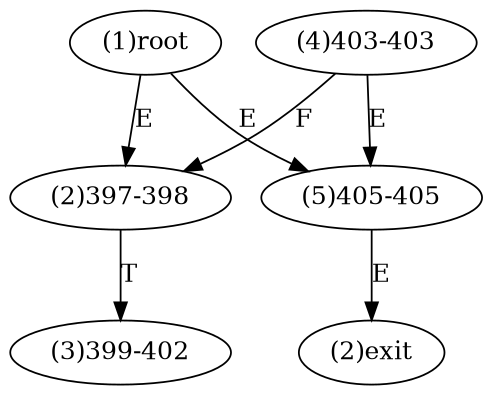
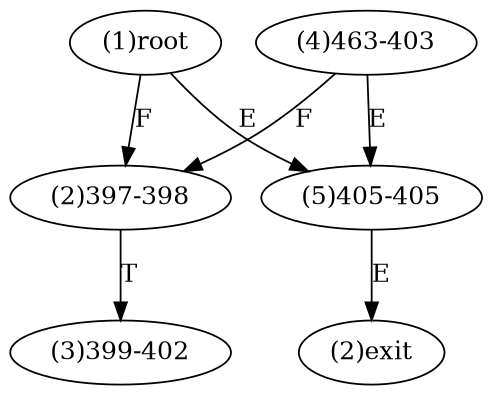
(366, 43) -> (366, 43)
(145, 120) -> (144, 120)
